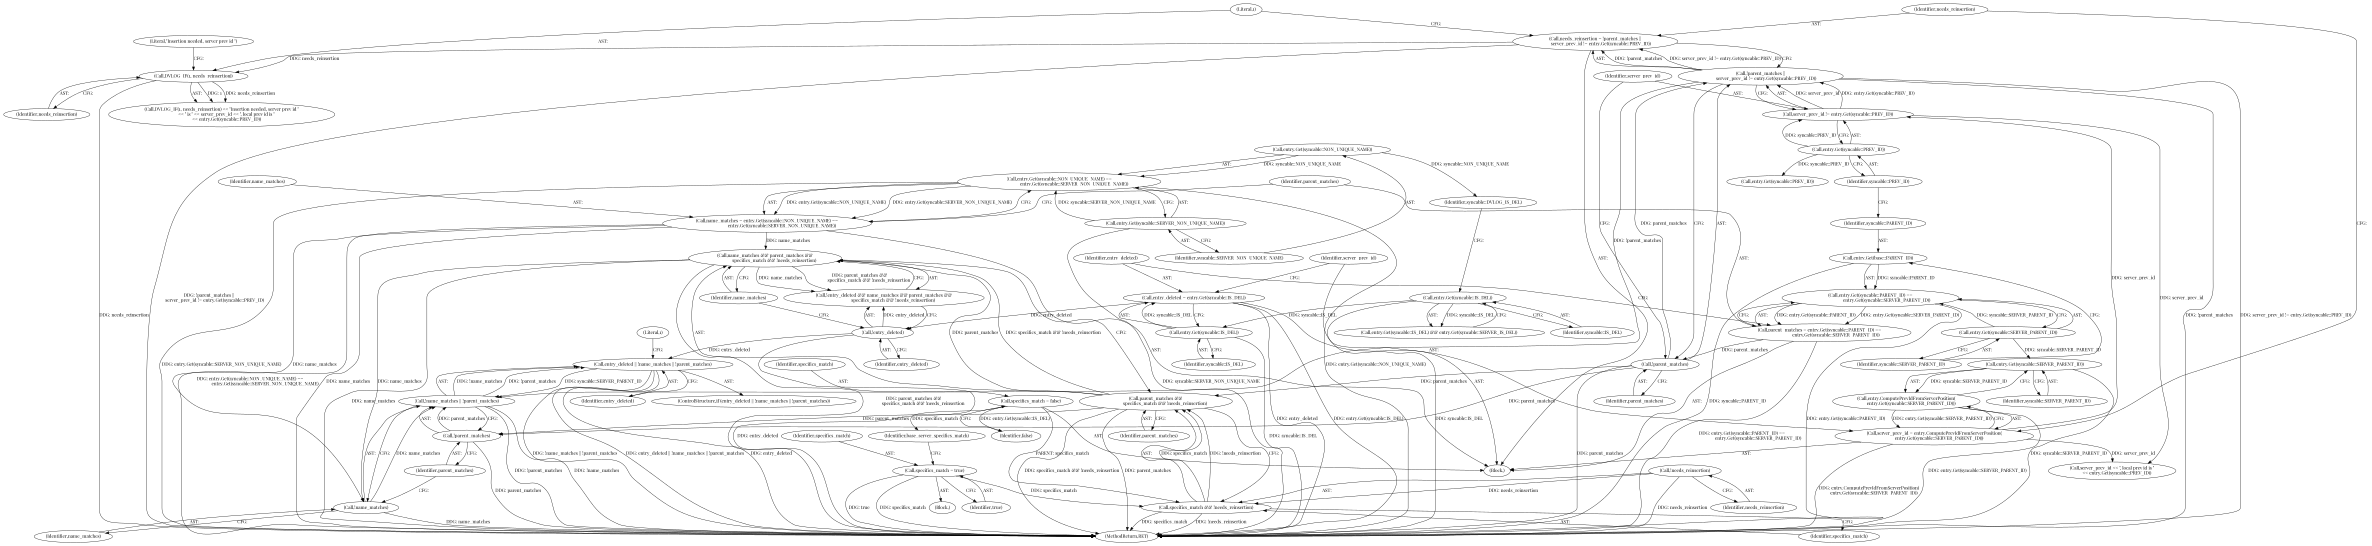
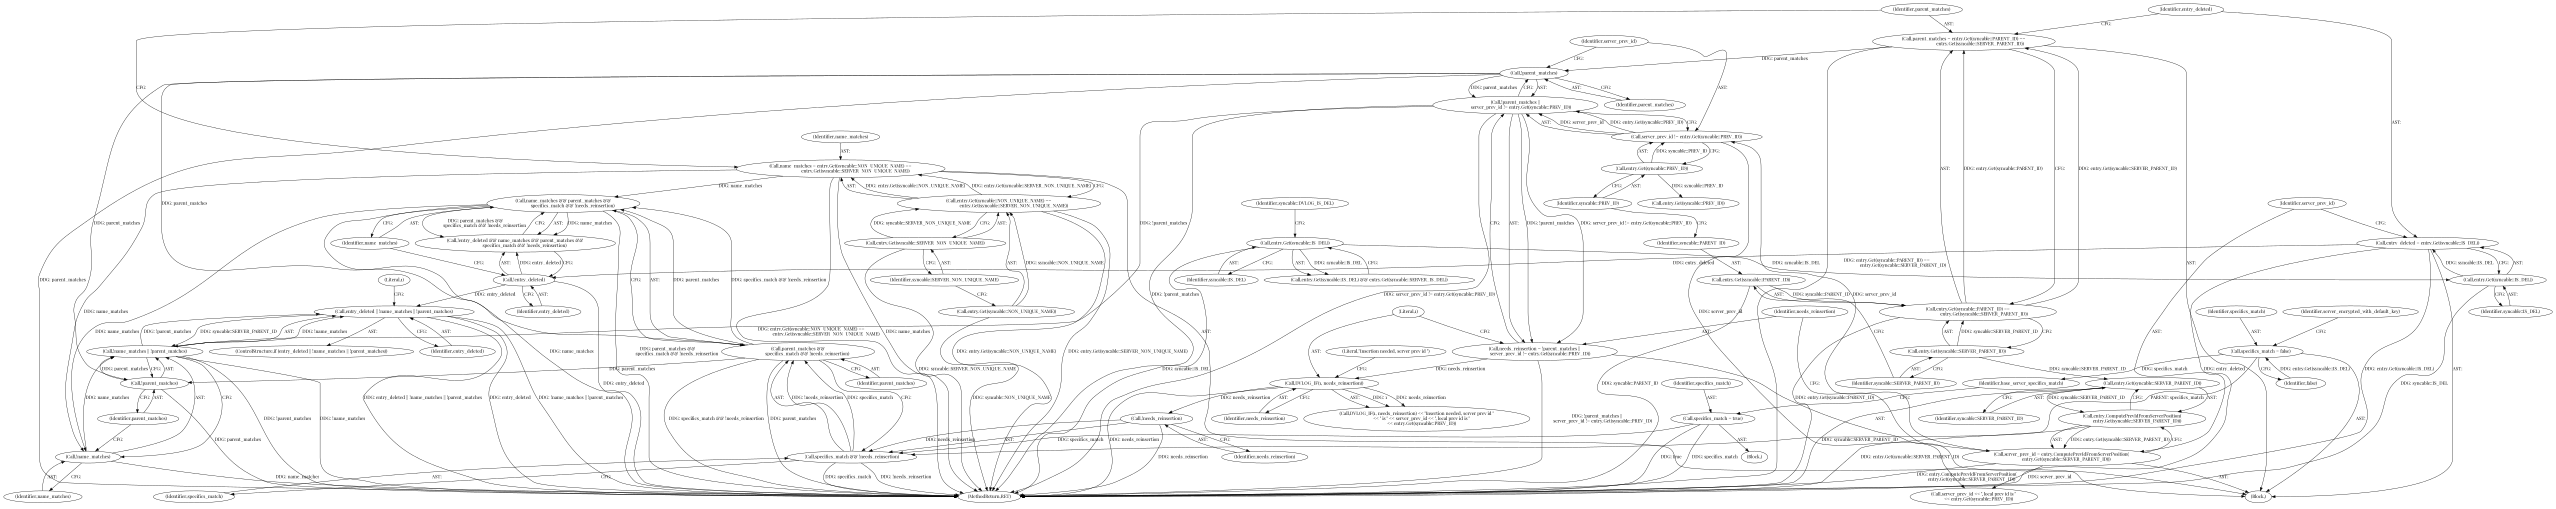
(1431, 166) -> (1018, 369)
(1411, 203) -> (983, 294)
(1878, 258) -> (1751, 280)
none -> (2351, 312)
none -> (1218, 396)
(986, 508) -> none
